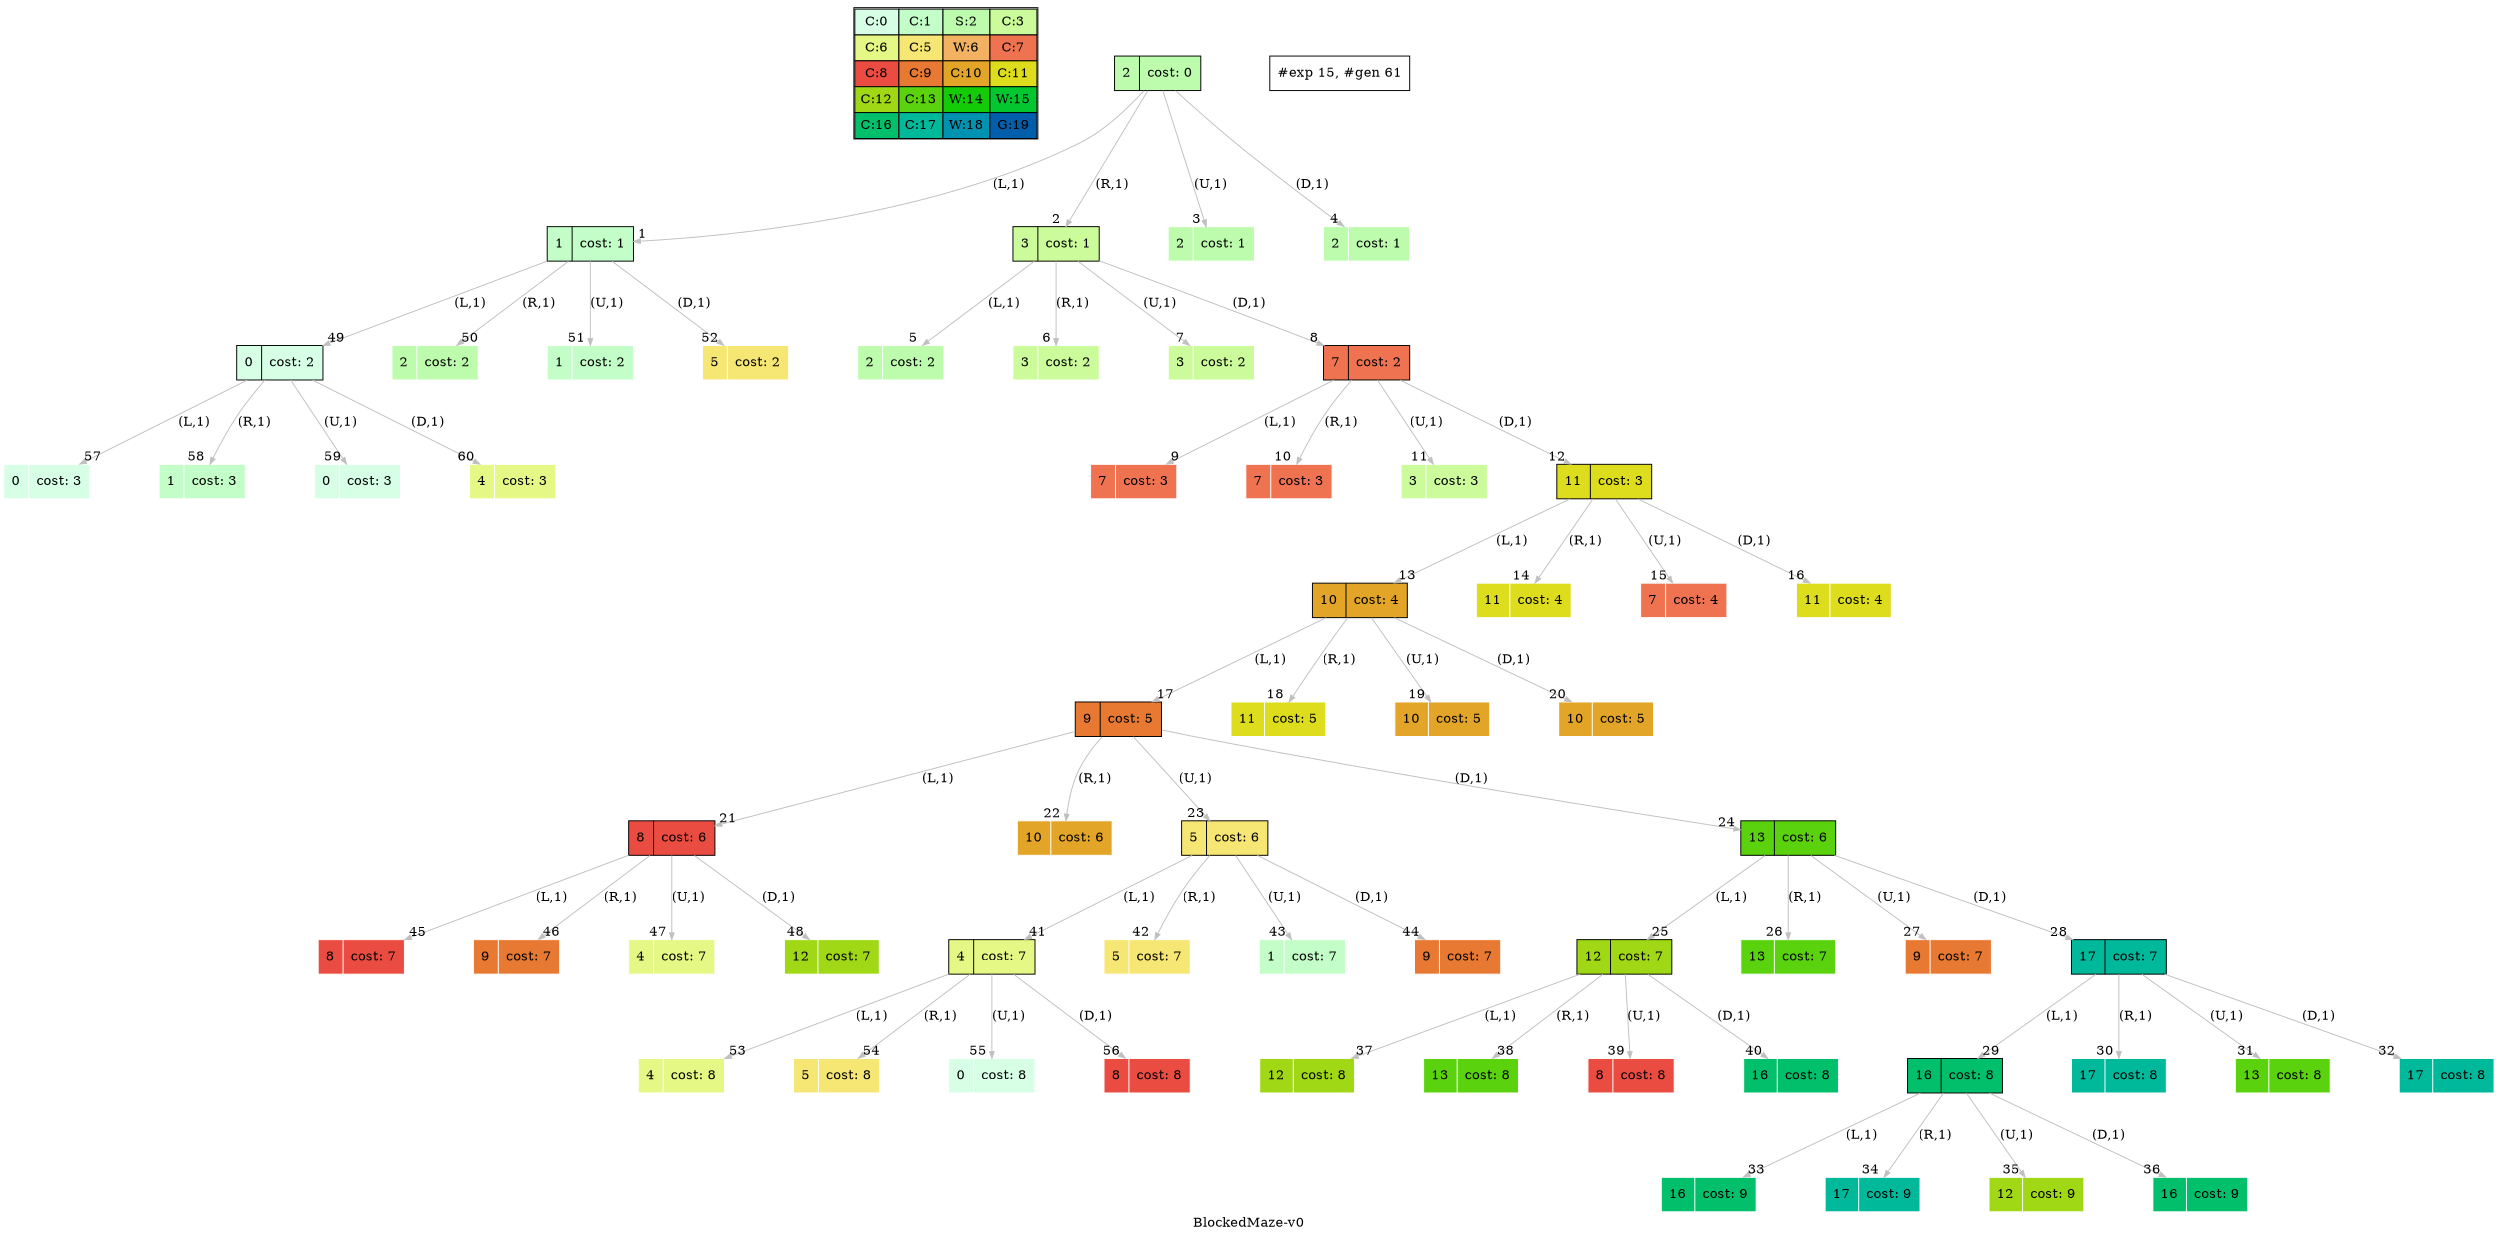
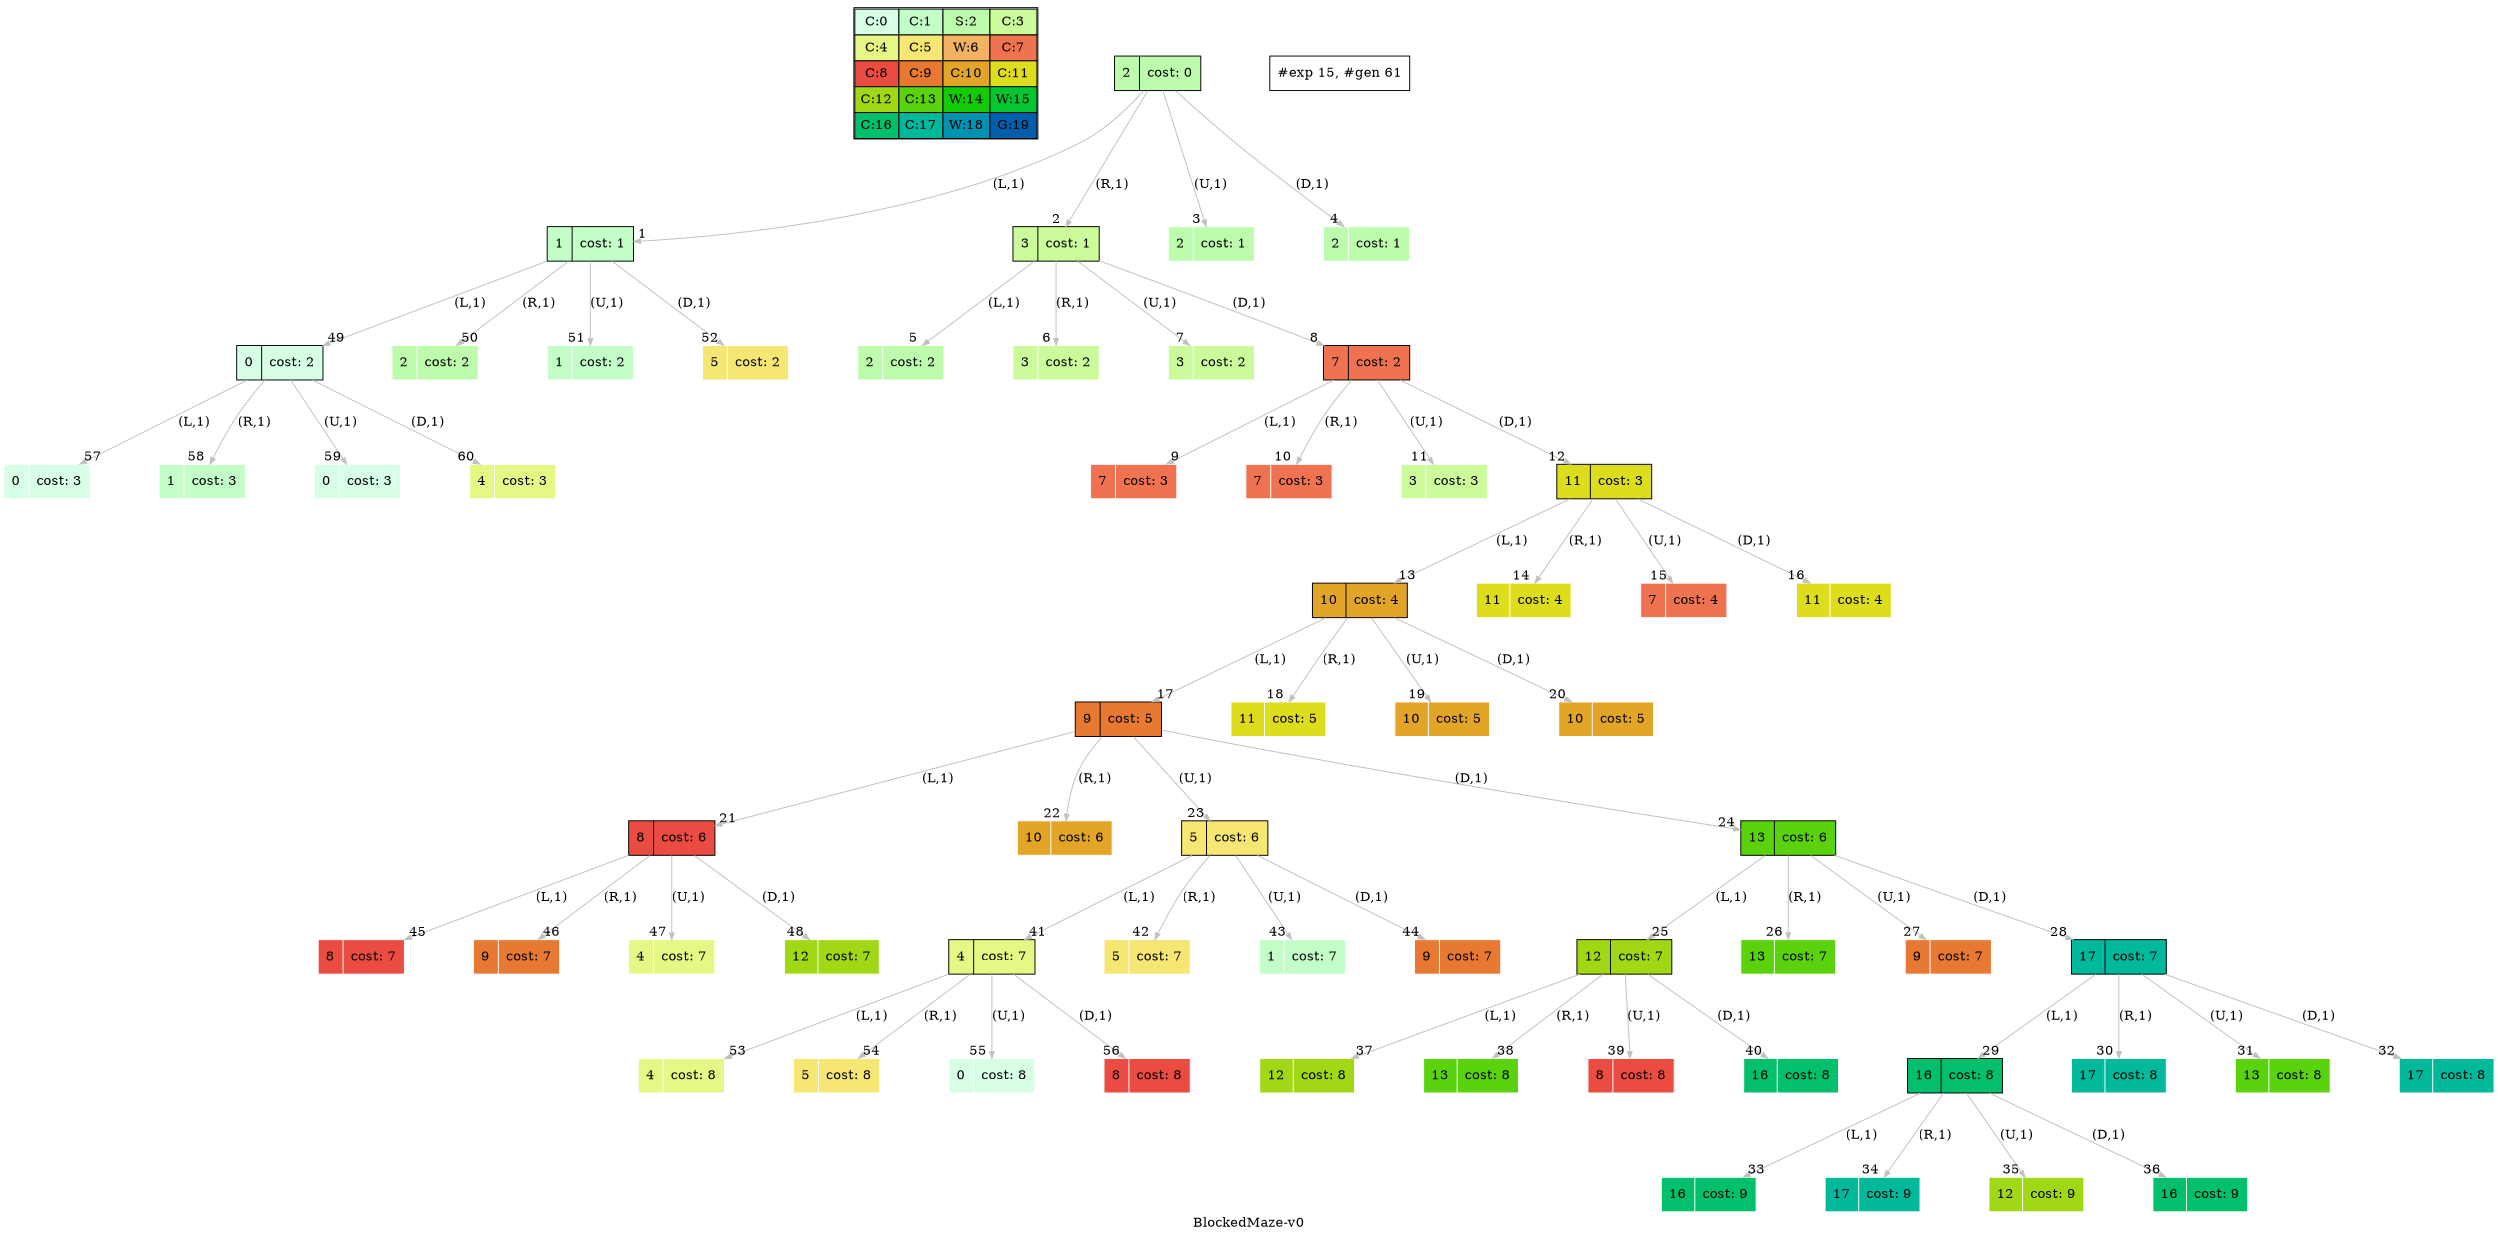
(877, 47) -> (877, 47)
